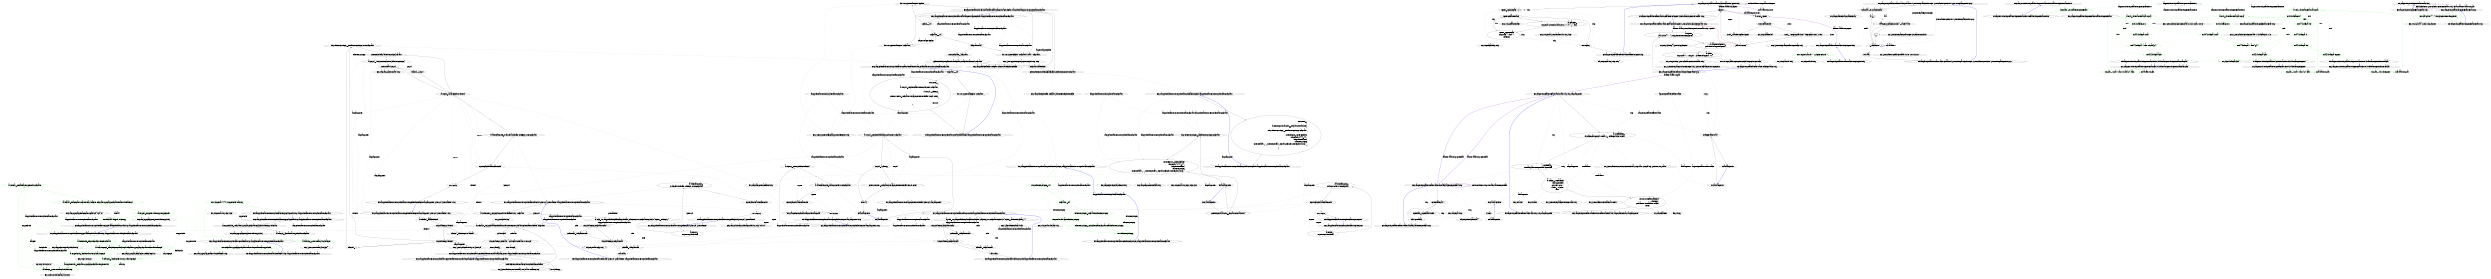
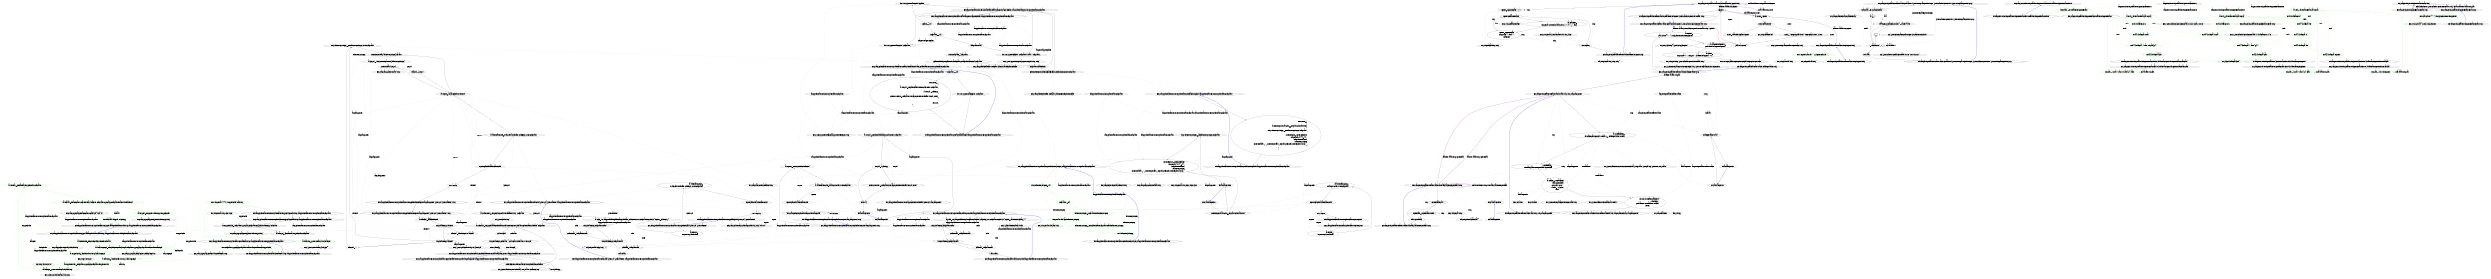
(1708, 113) -> (1708, 113)
(1489, 213) -> none
